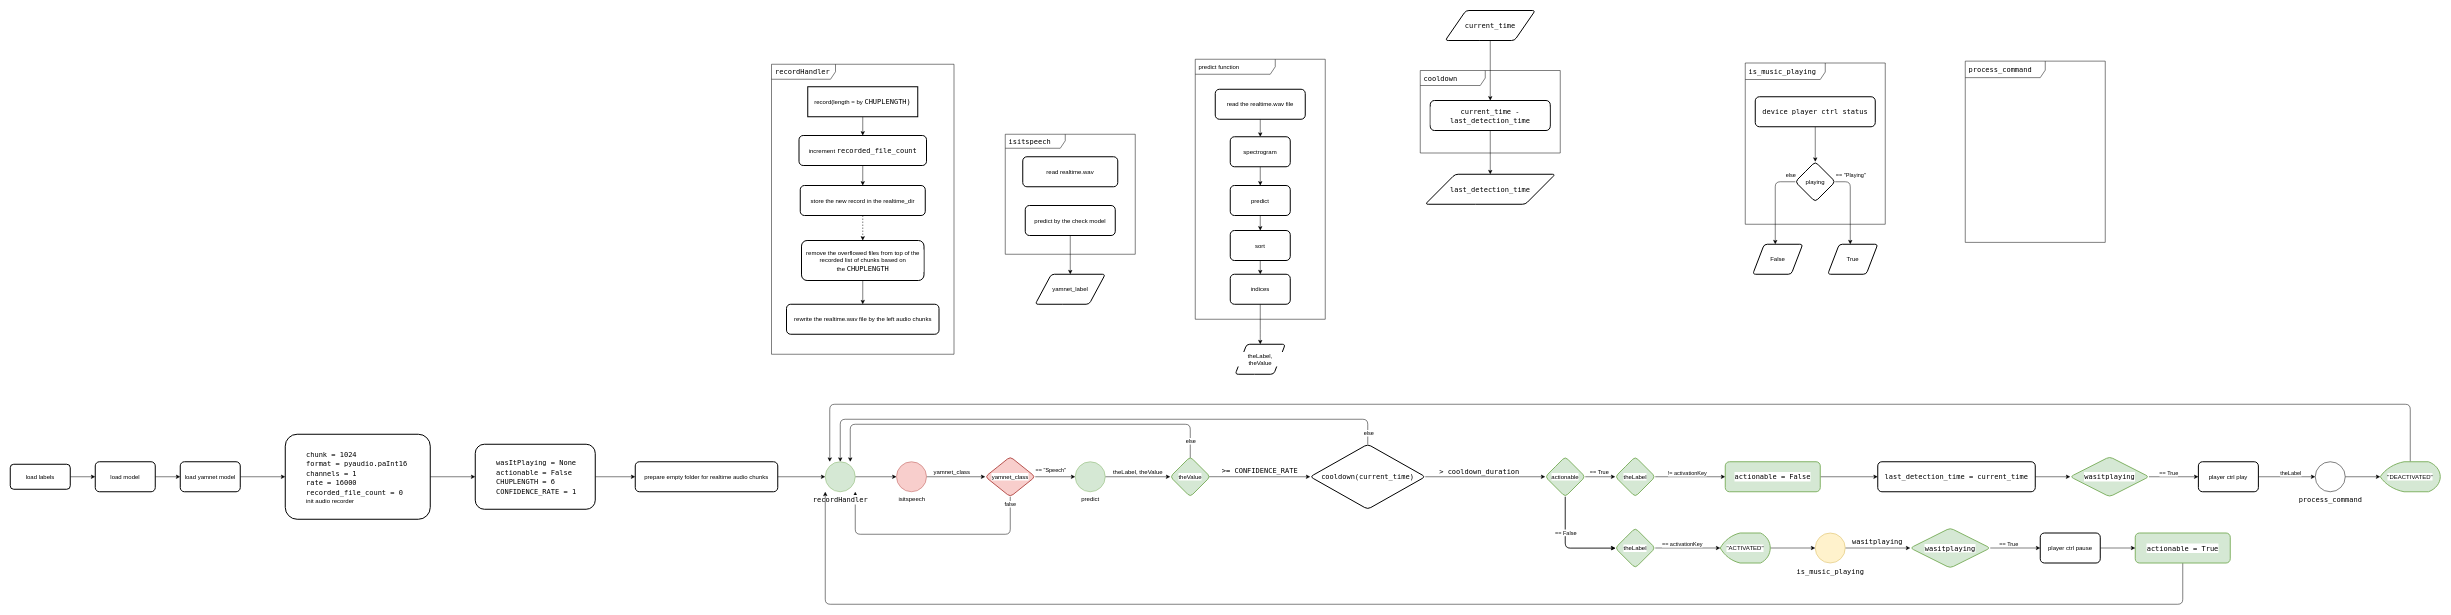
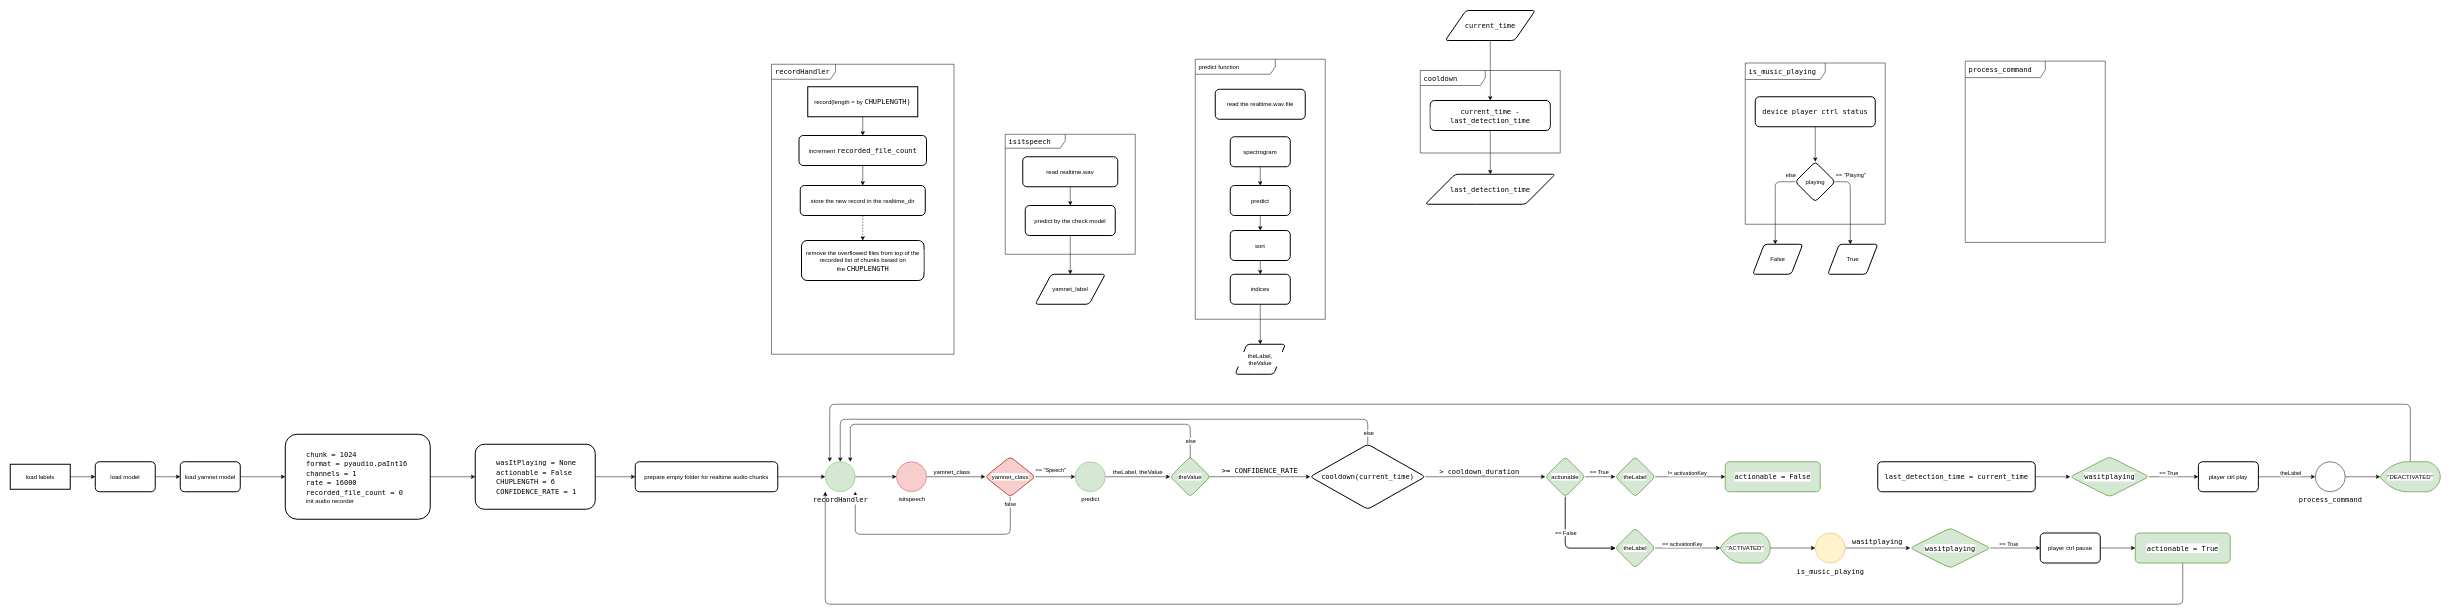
(1260, 133) -> none
none -> (1070, 200)
(863, 299) -> none
(863, 319) -> none
(40, 477) -> (40, 477)
(1873, 477) -> none
